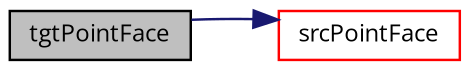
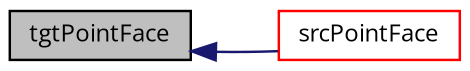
(222, 19) -> (247, 52)
